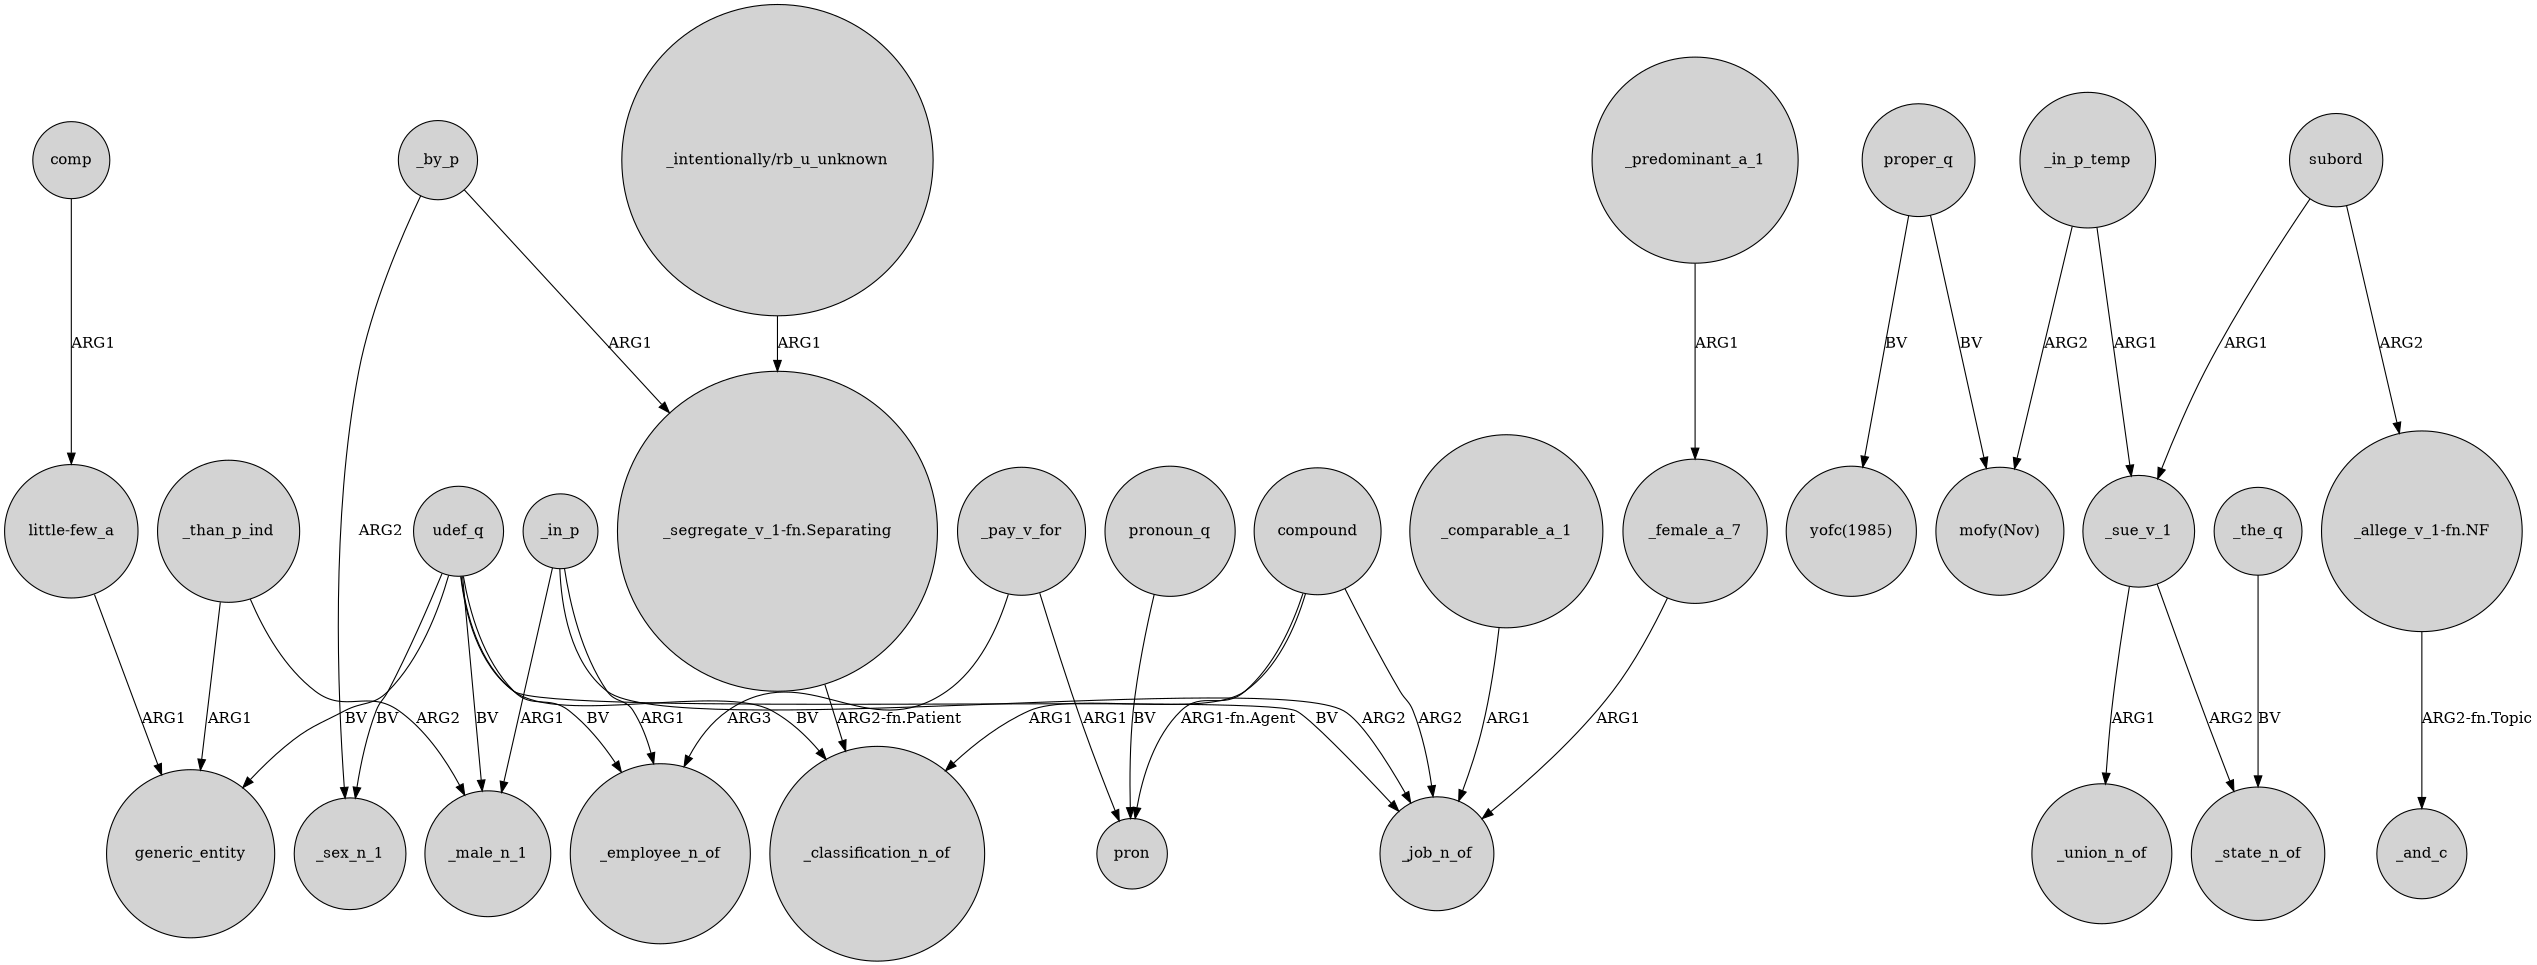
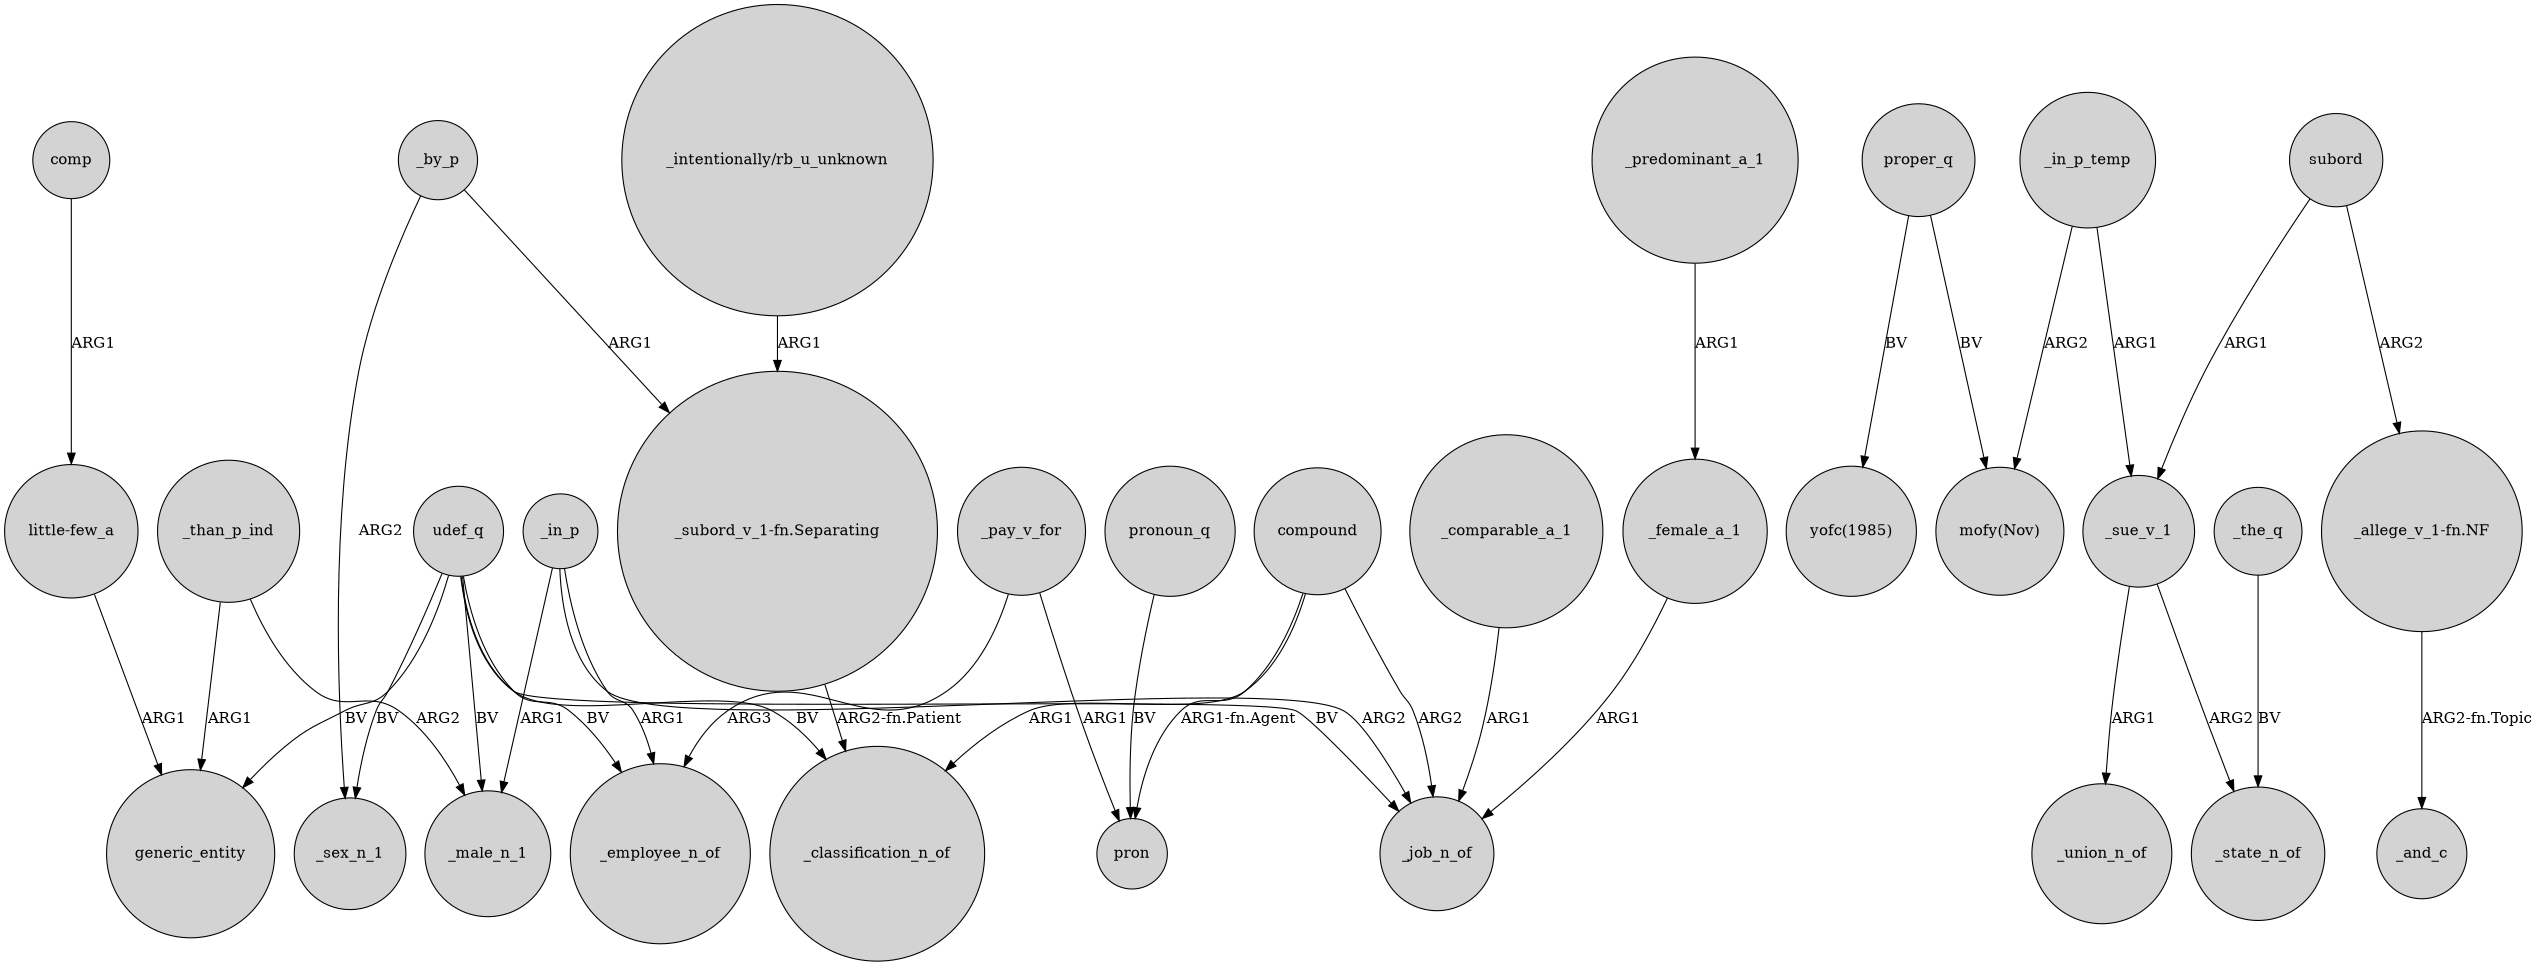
(777, 531) -> (777, 531)
(1695, 531) -> (1695, 531)
